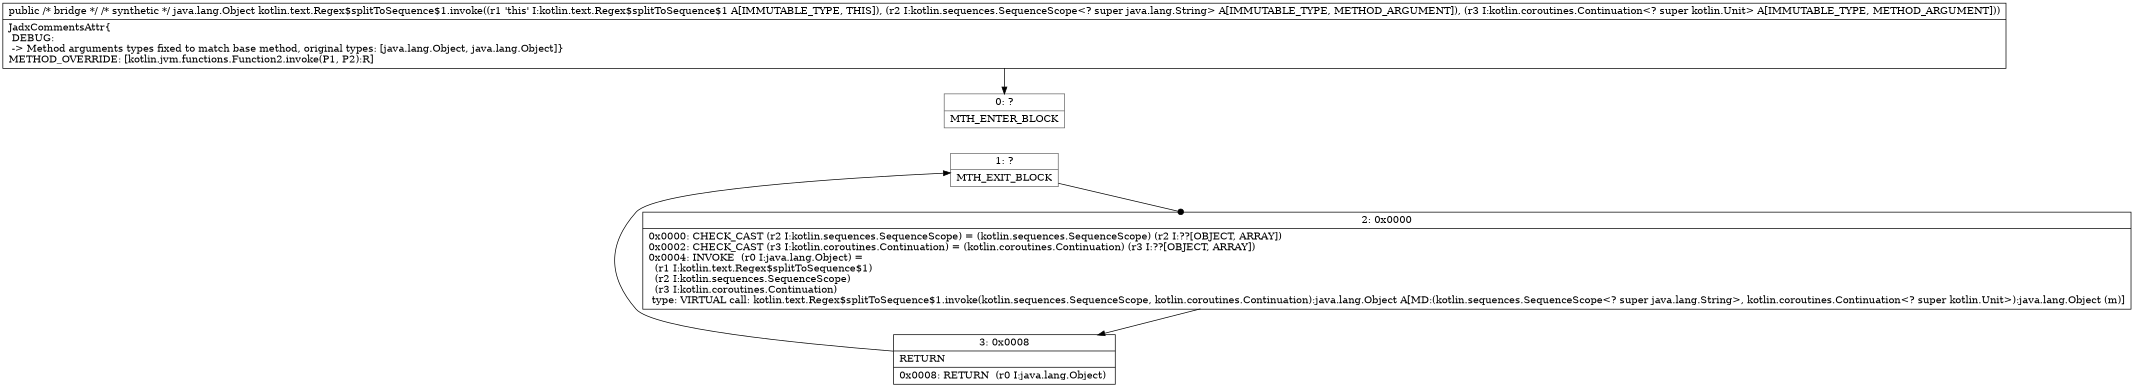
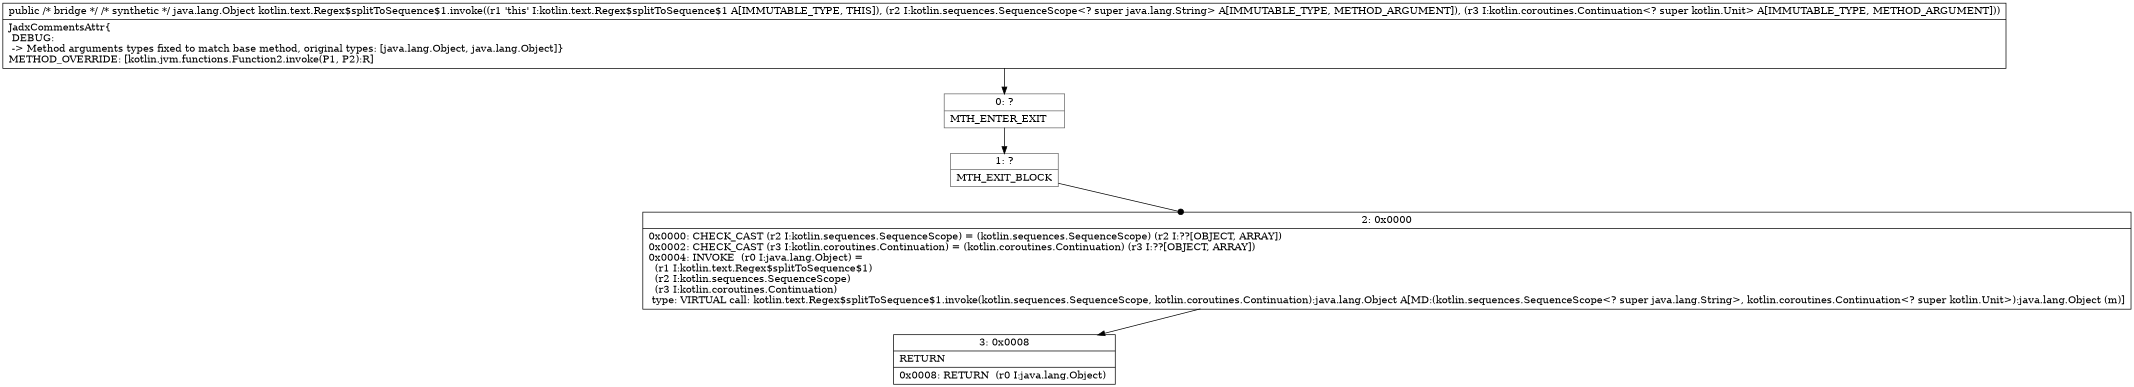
(1004, 119) -> (998, 119)
(620, 237) -> (1004, 137)
